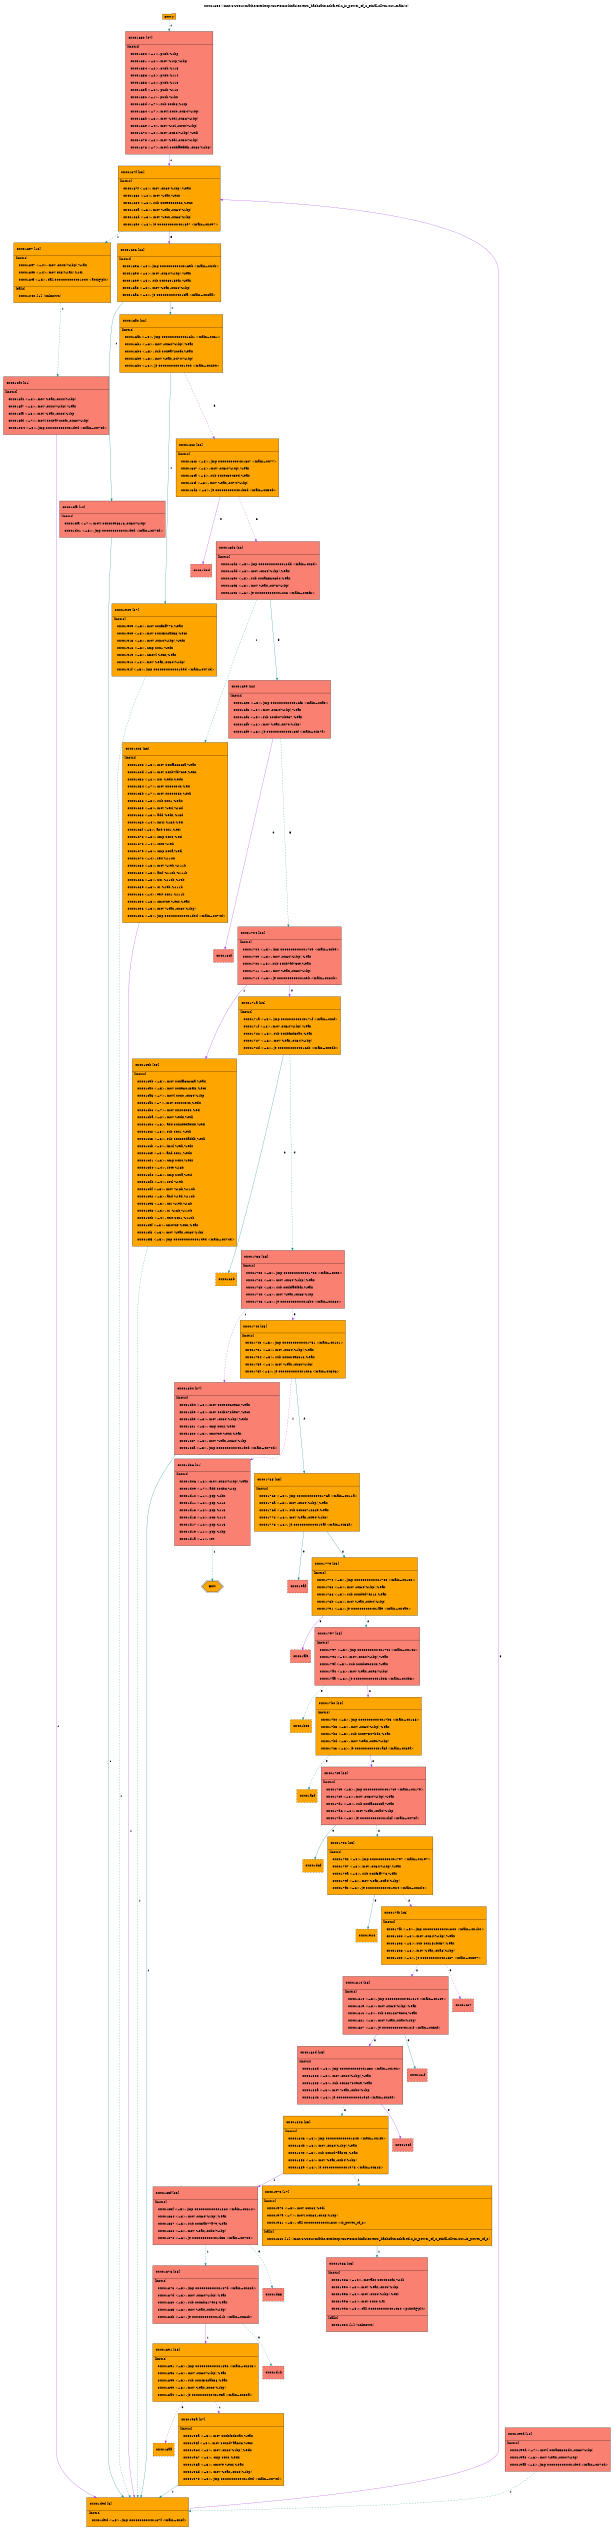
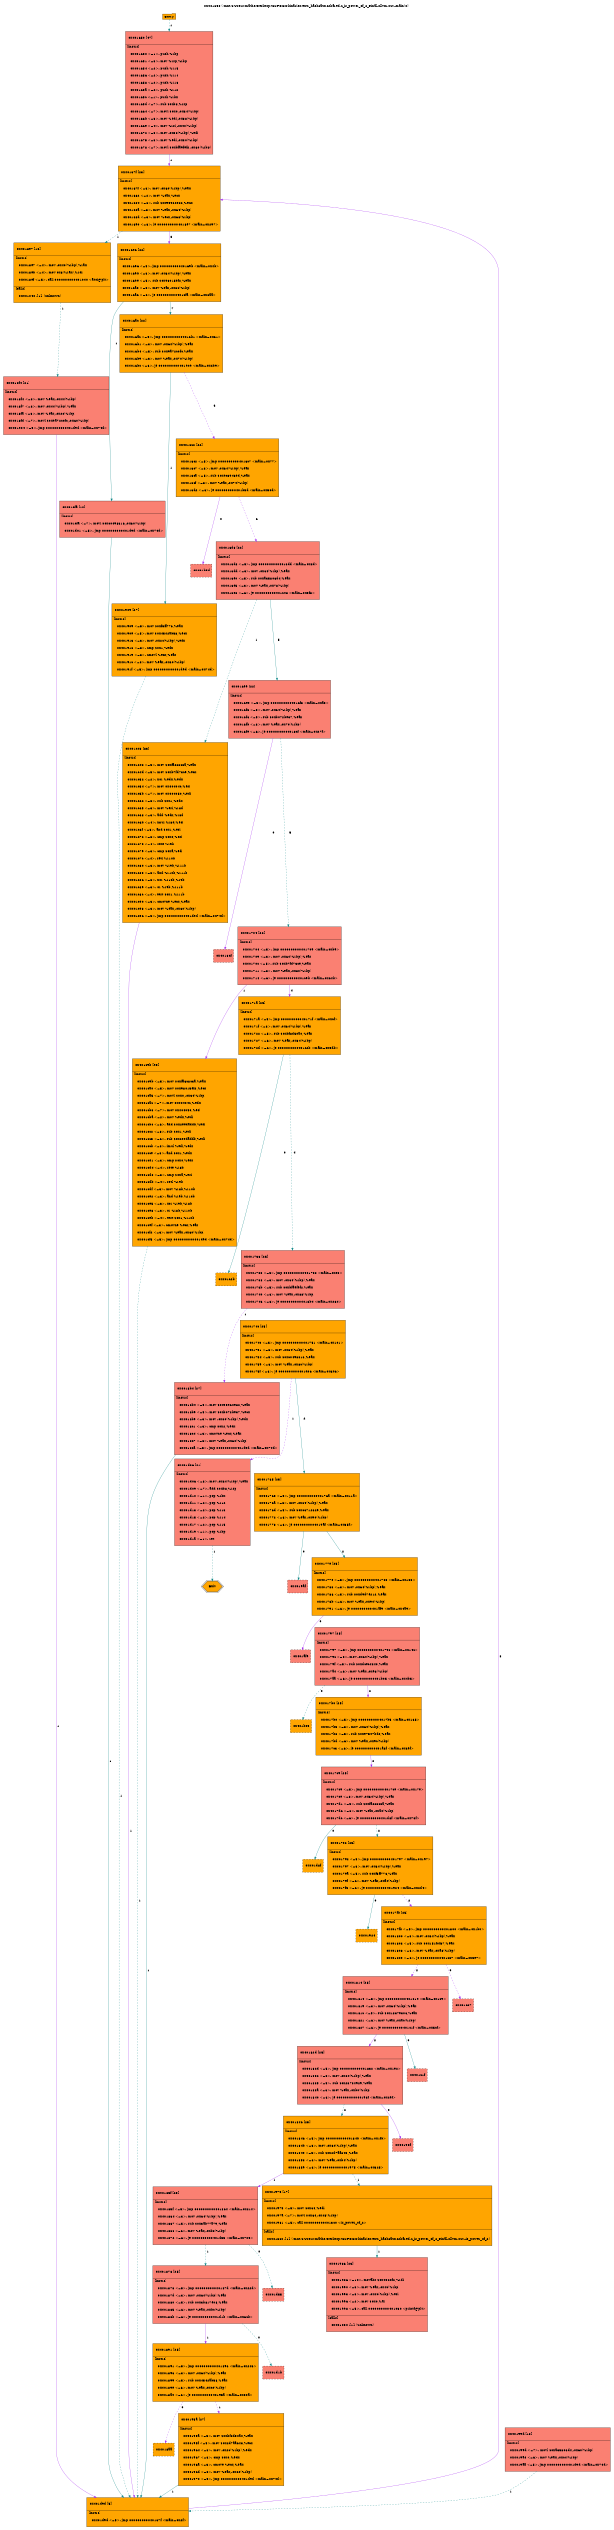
(293, 1313) -> none
(366, 1620) -> none
(307, 1796) -> none
